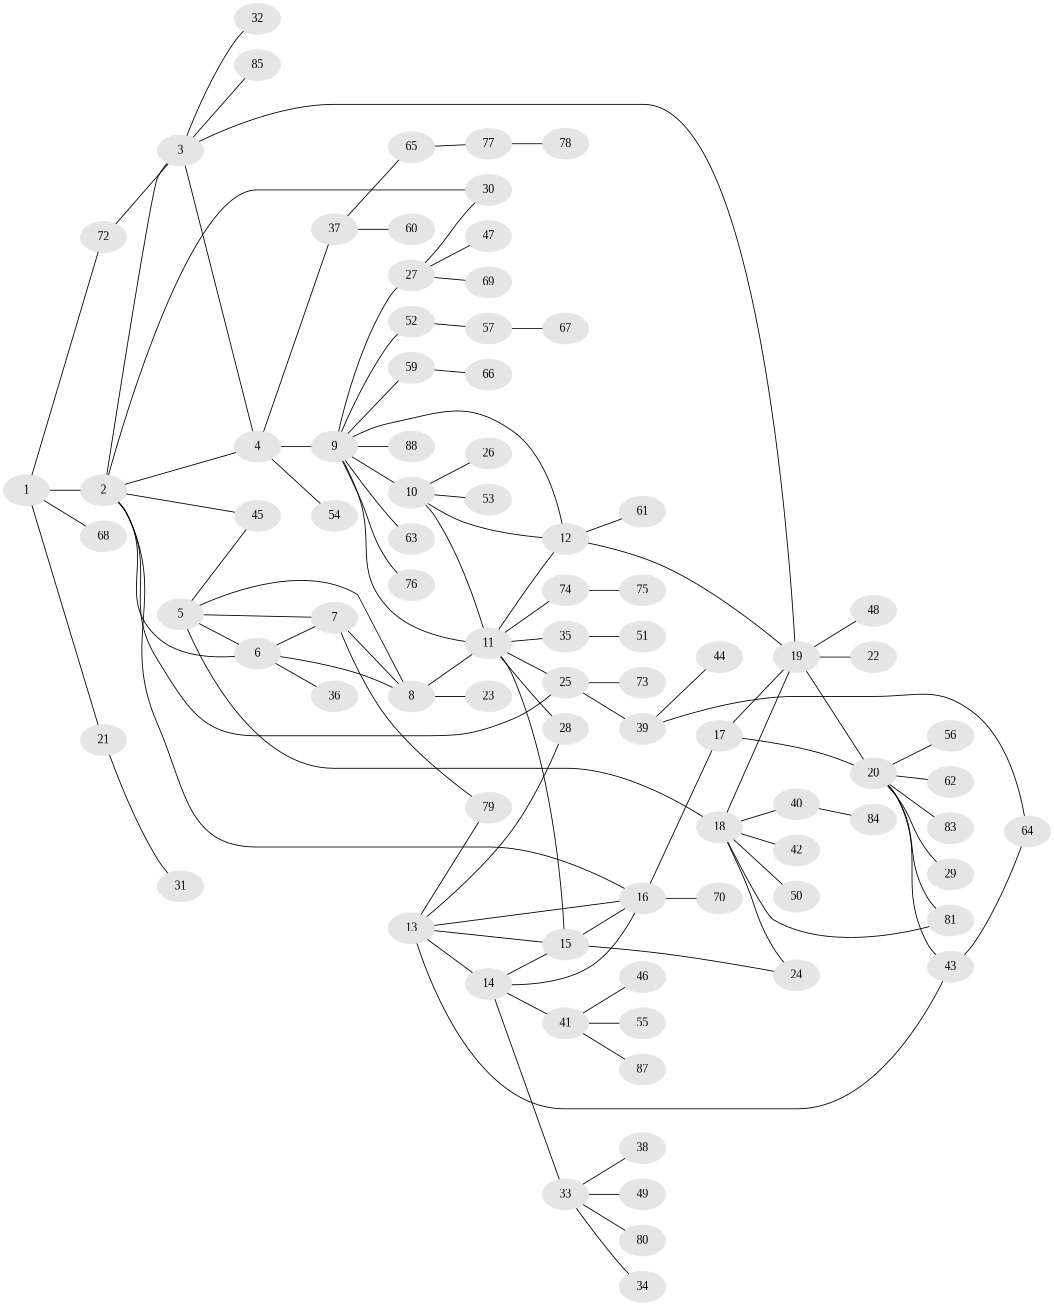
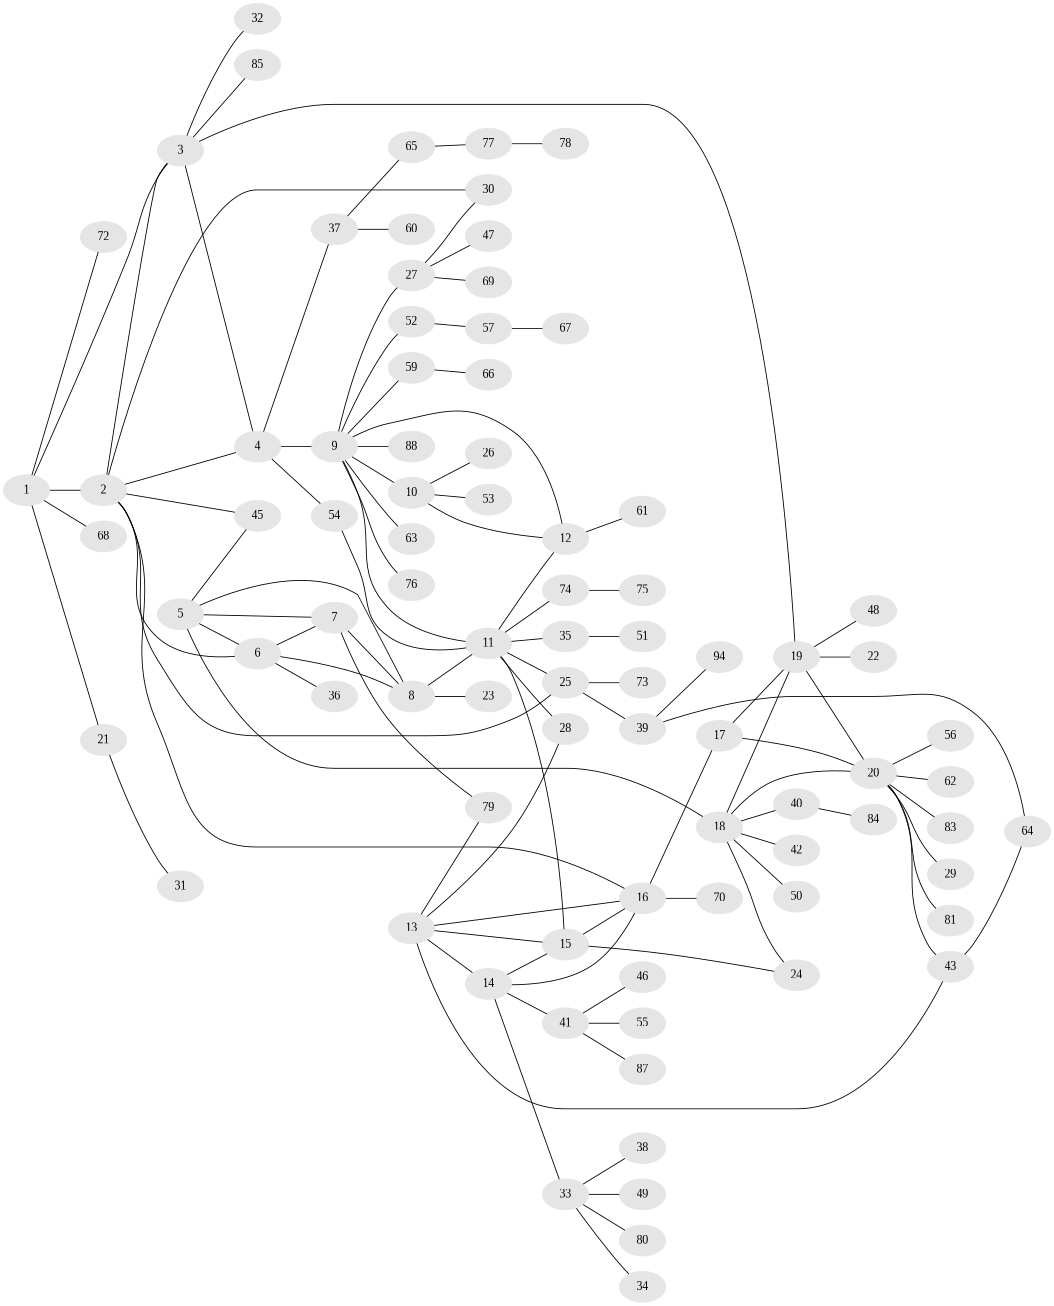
(142, 194) -> (102, 320)
(460, 564) -> (385, 634)
(692, 581) -> none
(720, 657) -> (720, 657)
(806, 932) -> (785, 777)
